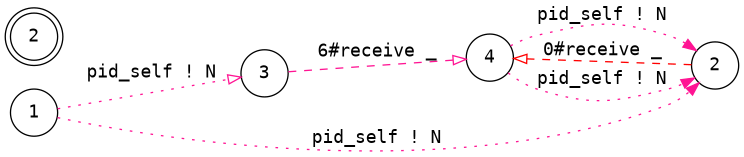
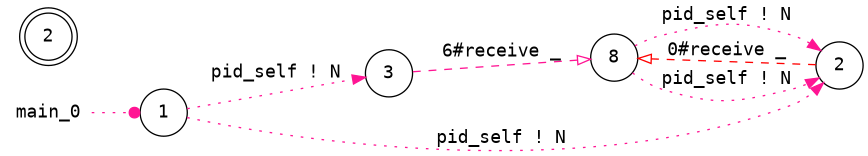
(490, 58) -> (614, 58)
(143, 94) -> (270, 94)
none -> (48, 113)
